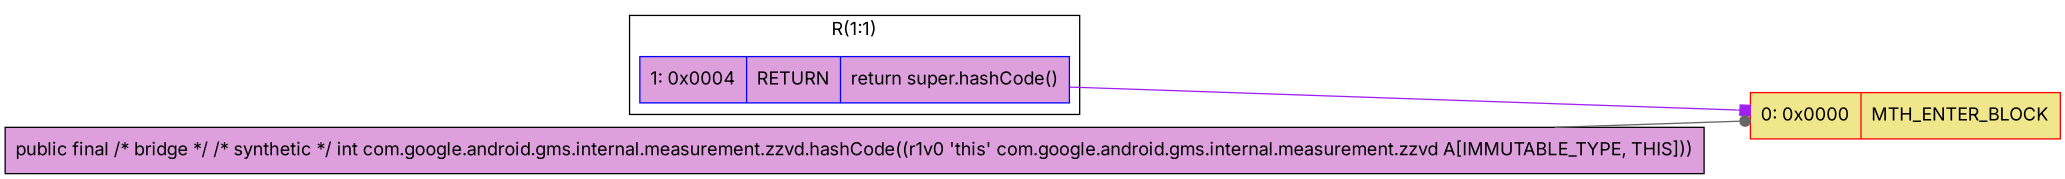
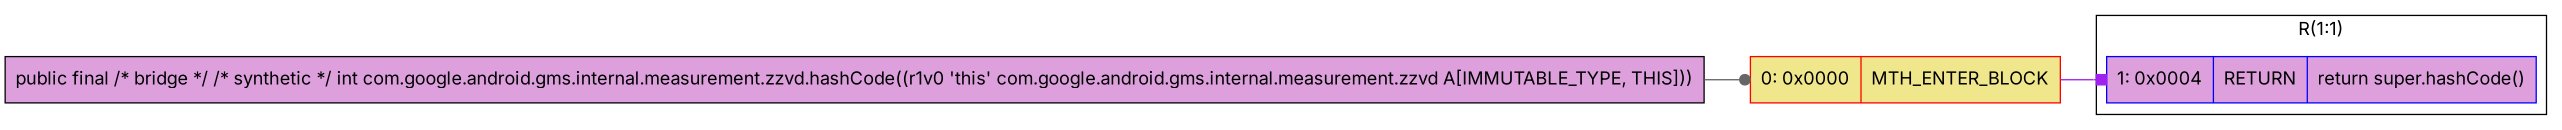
(1403, 99) -> (2077, 80)
